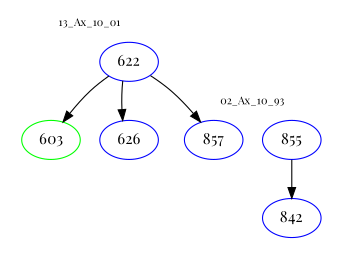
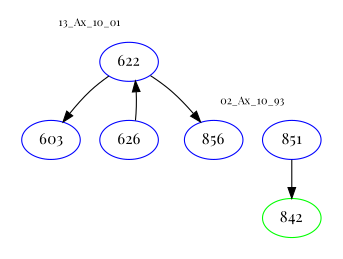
(122, 95) -> (136, 106)
(51, 140) -> (51, 140)
(214, 140) -> (214, 140)
(292, 140) -> (292, 140)
(292, 218) -> (292, 218)
